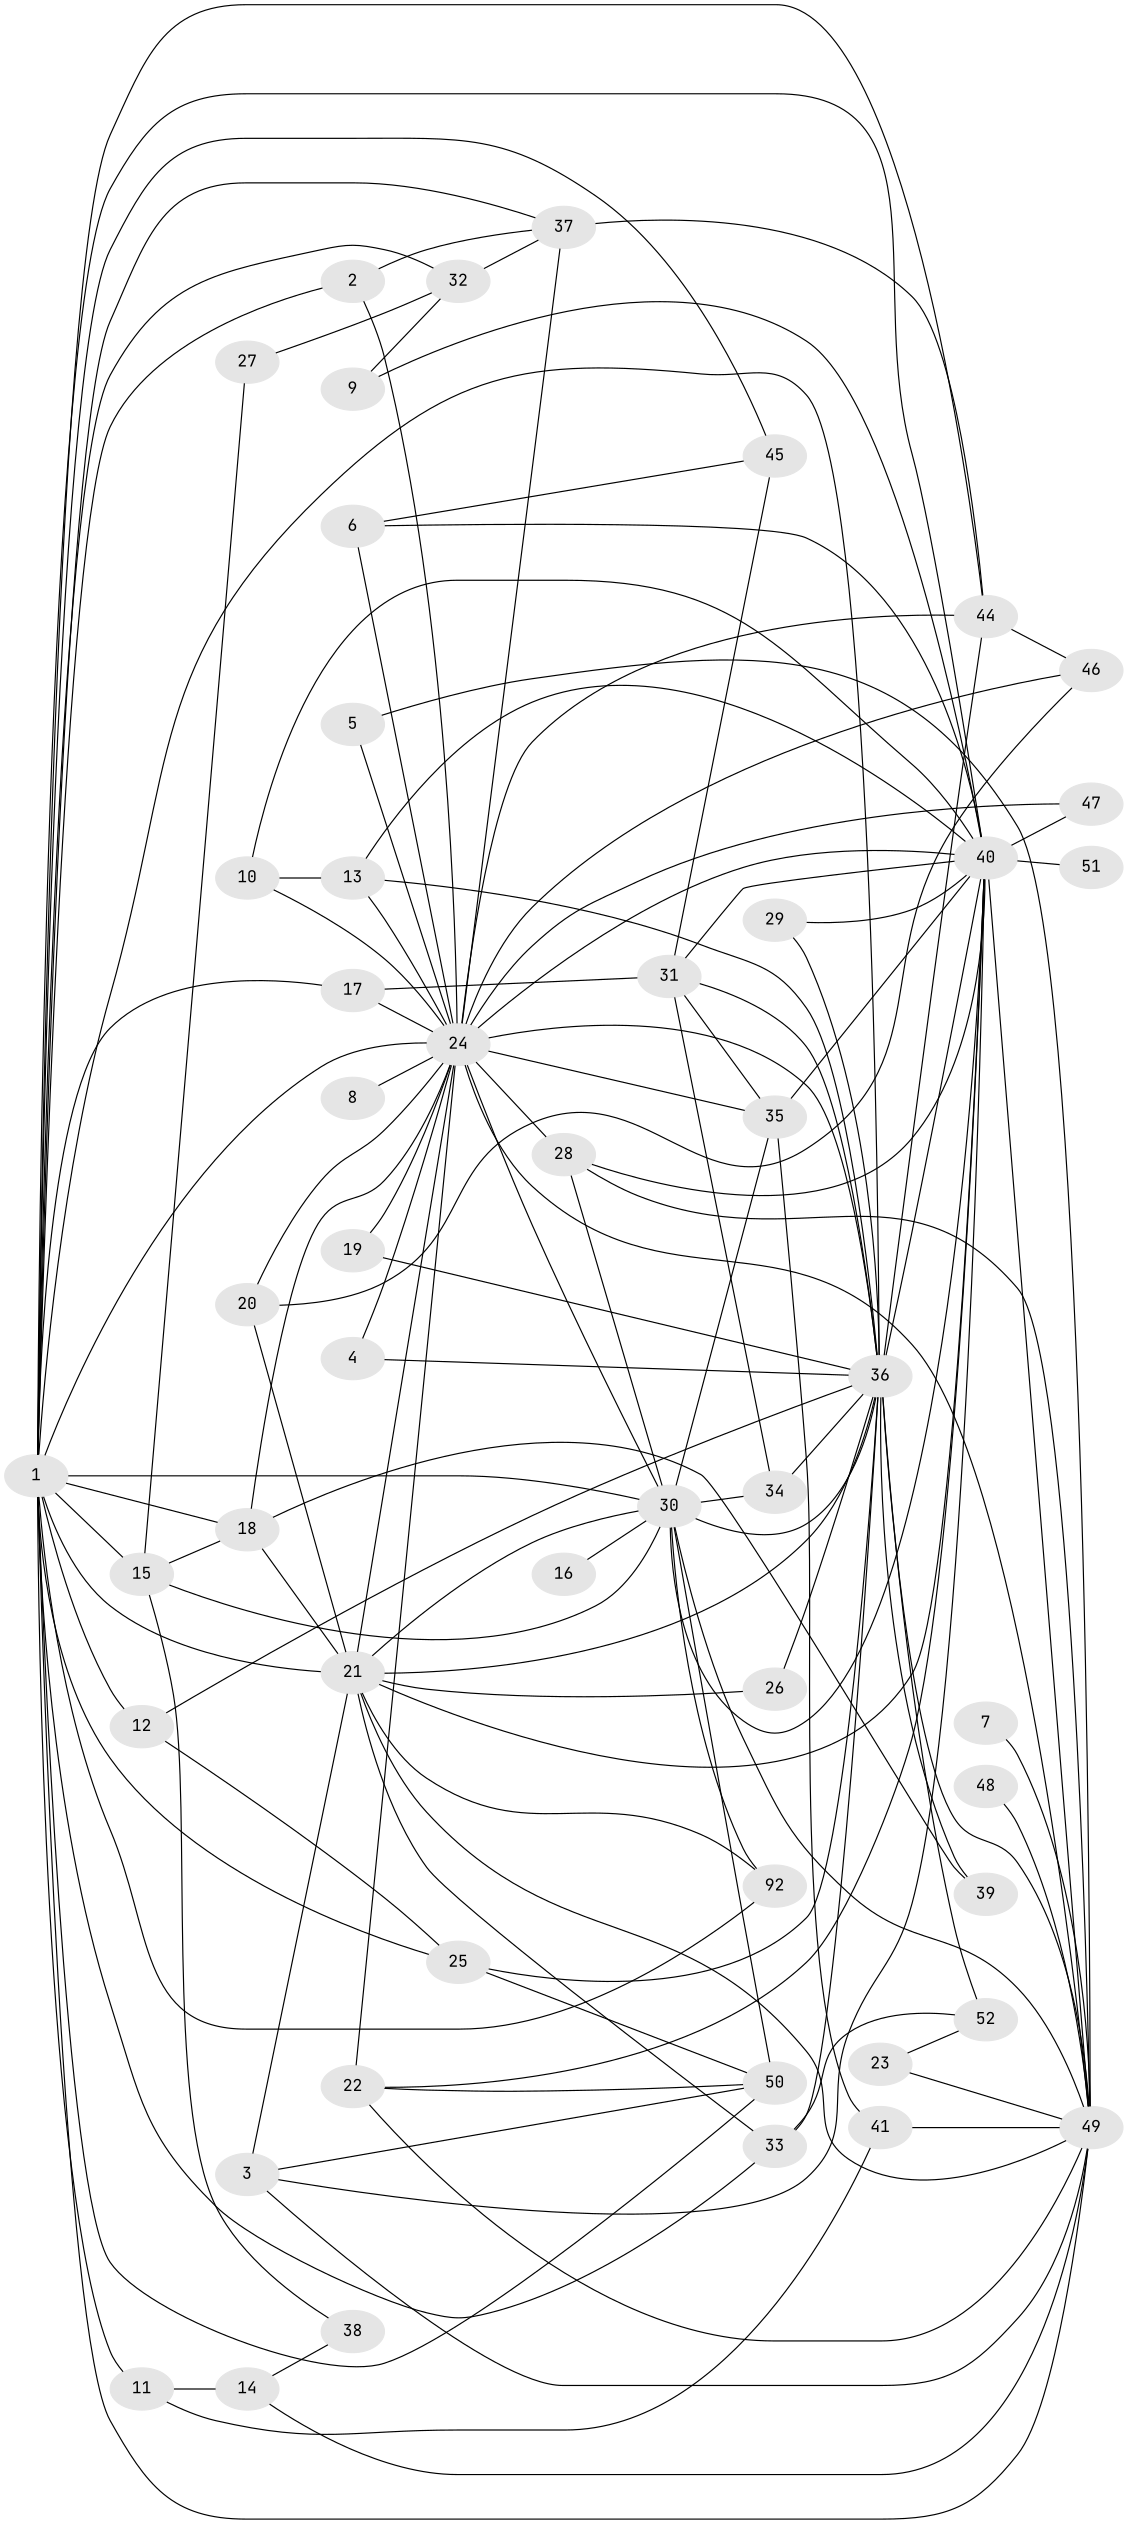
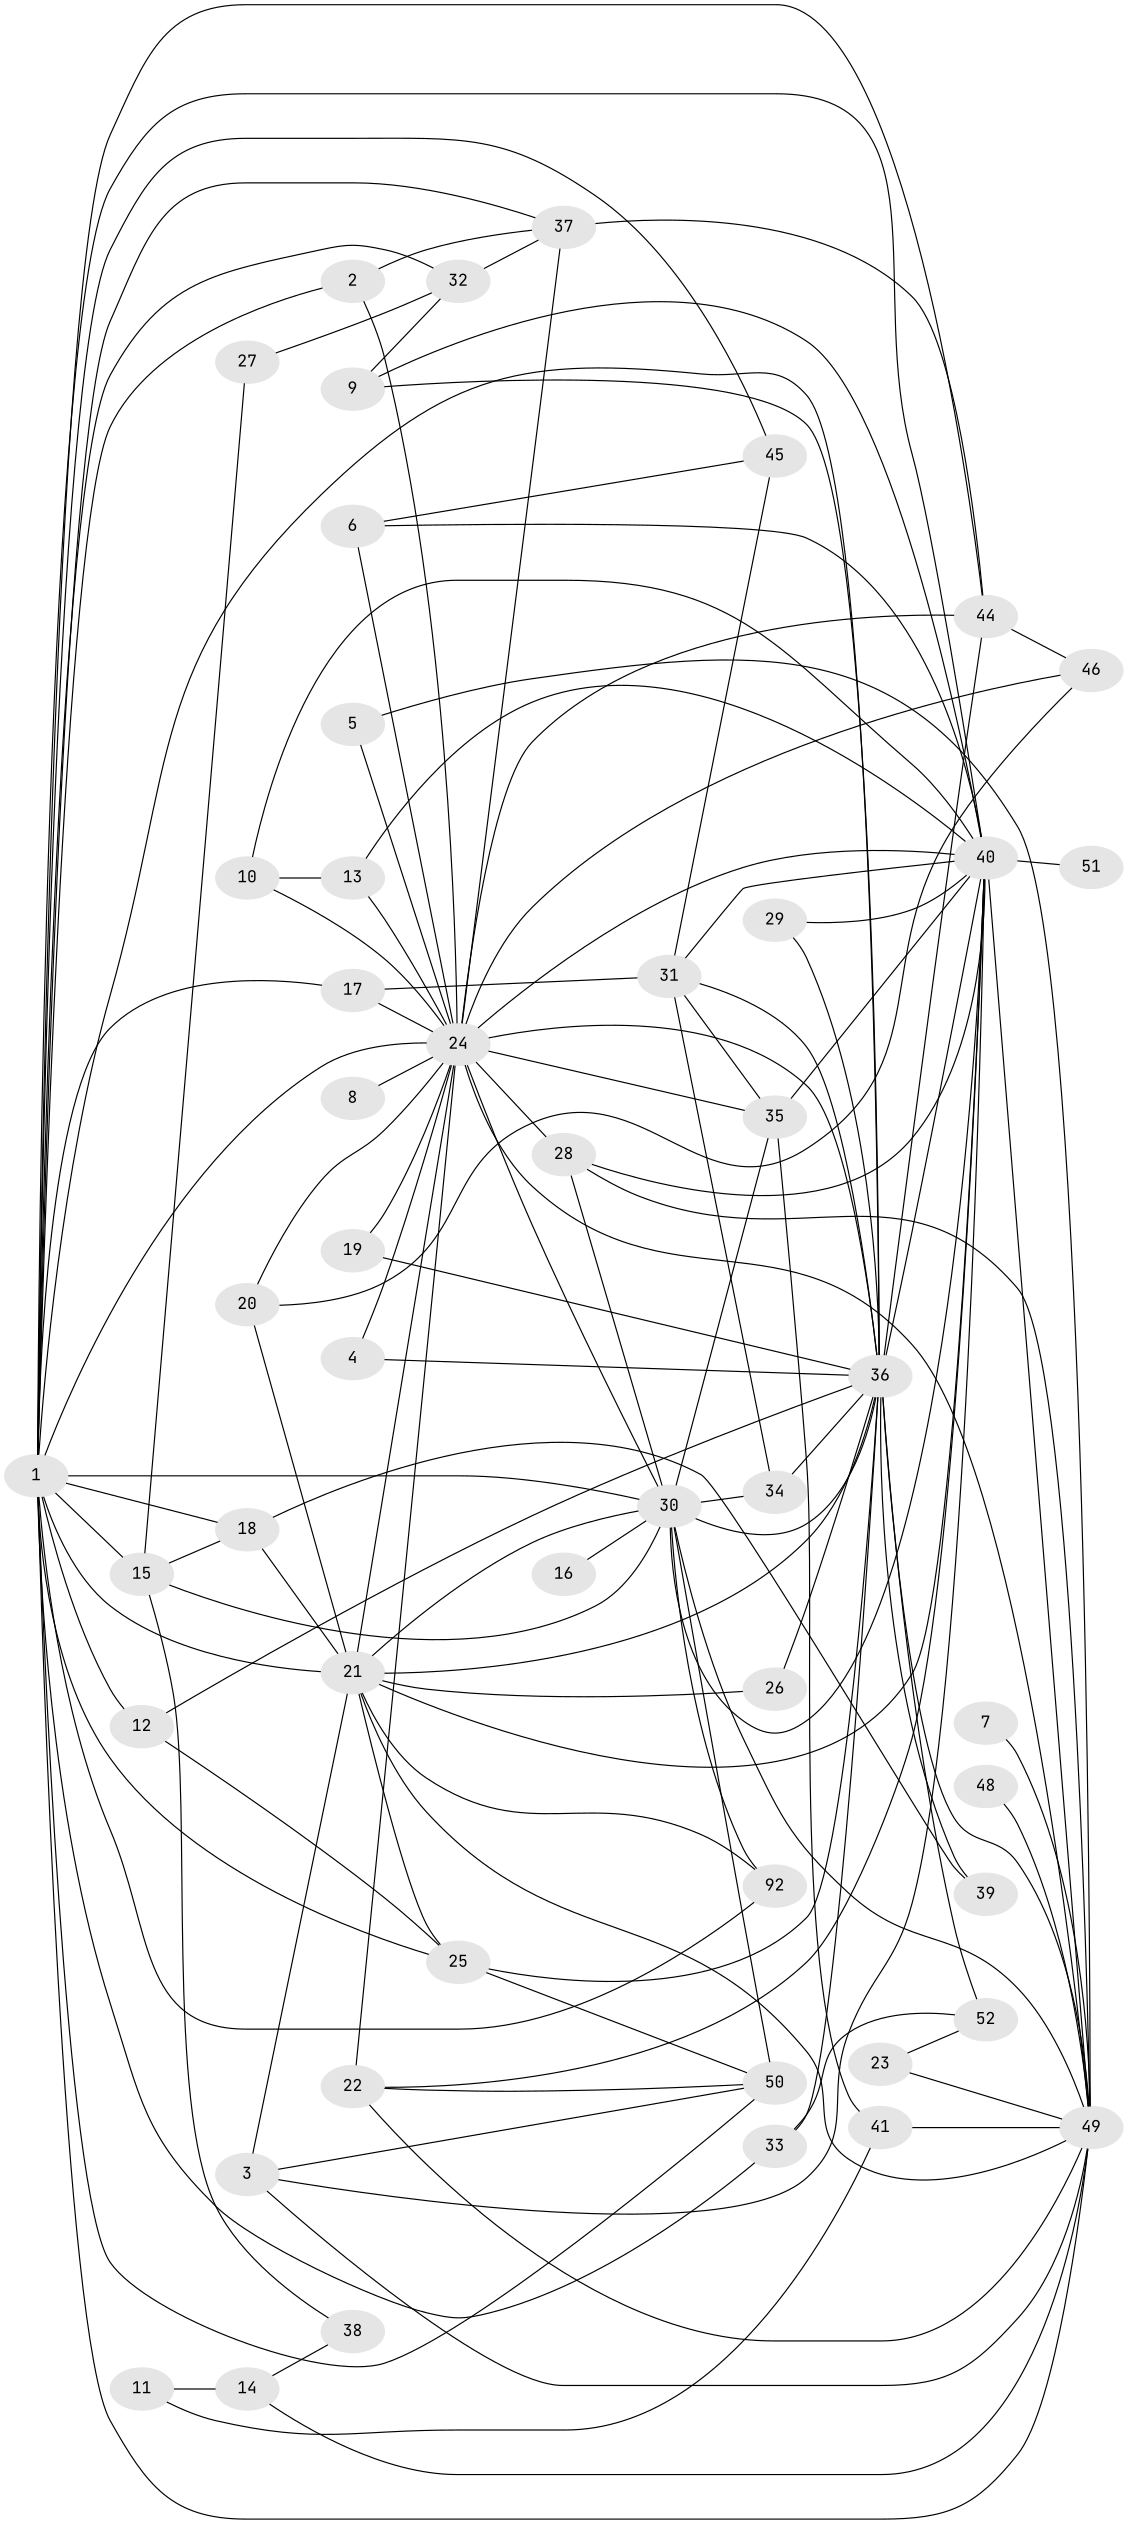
(1091, 804) -> none
(774, 975) -> (812, 438)
(303, 1260) -> none
(52, 1939) -> none
(513, 1944) -> (392, 1822)
